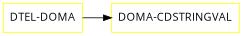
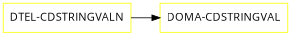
(43, 18) -> (67, 18)
